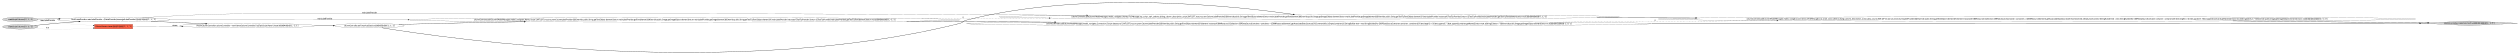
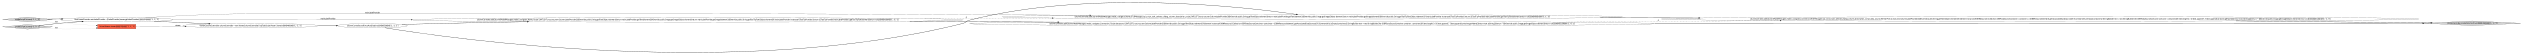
(20, 19) -> (28, 19)
(48, 20) -> (56, 22)
(20, 27) -> (28, 27)
